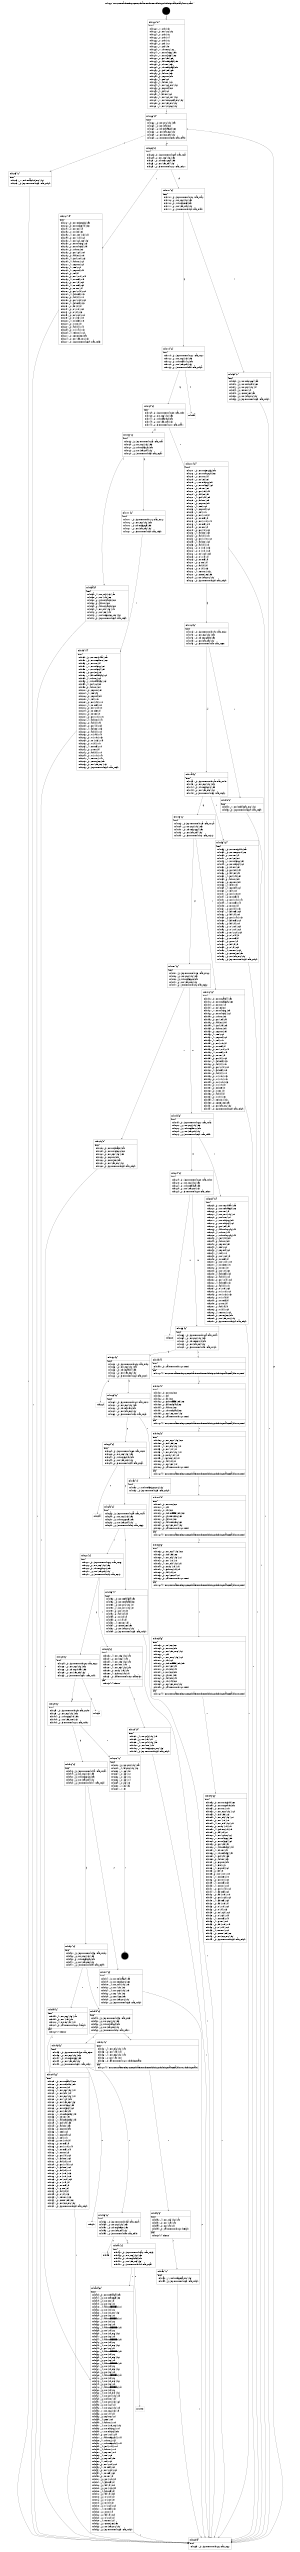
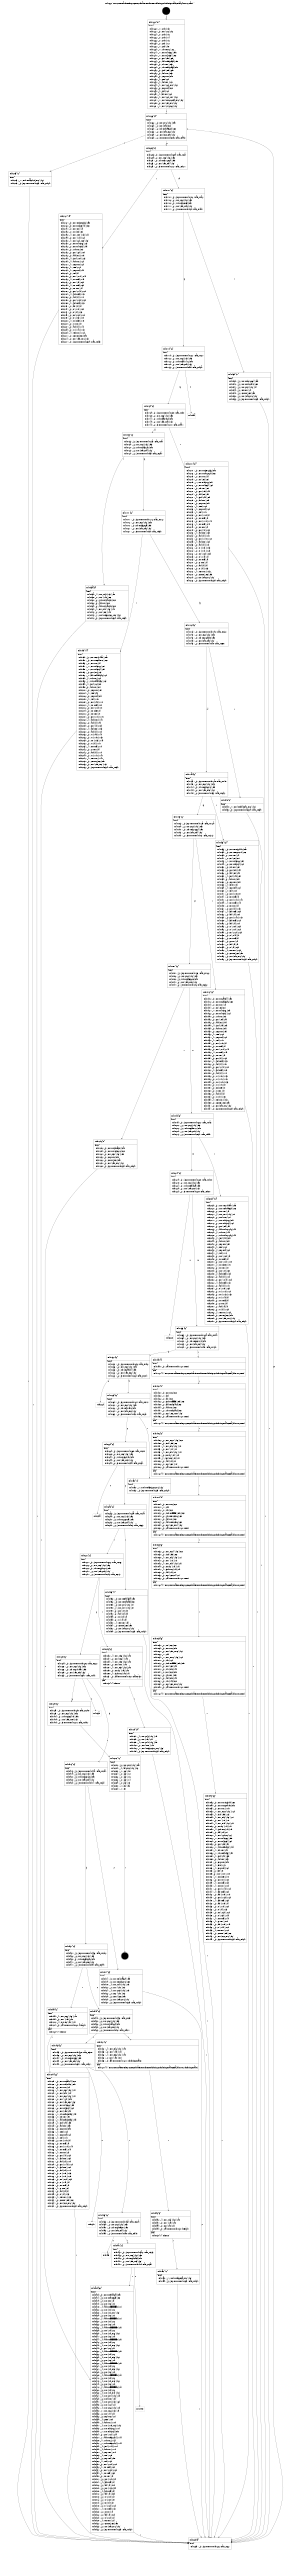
(206, 603) -> (175, 578)
(77, 1744) -> (107, 1718)
